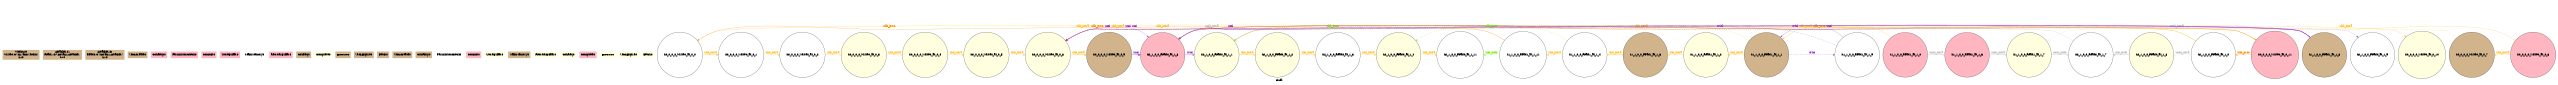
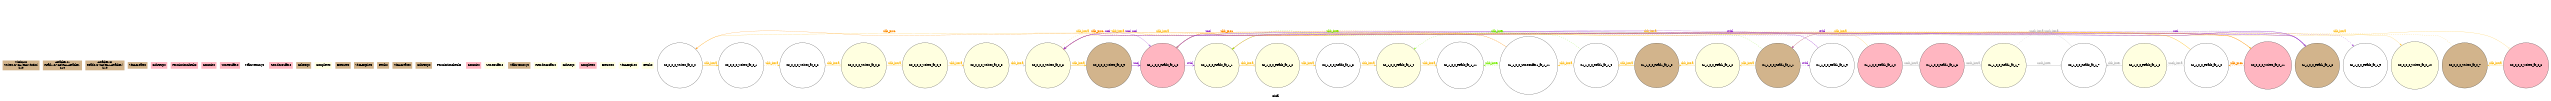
(1745, 26) -> (1740, 33)
(1523, 55) -> (1529, 65)
